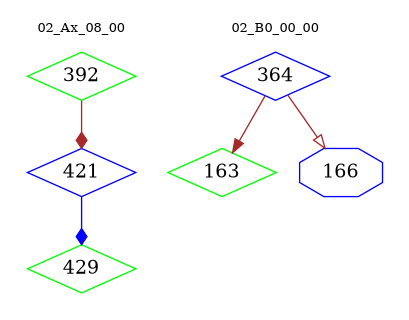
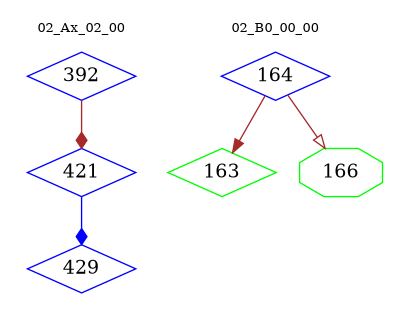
(82, 29) -> (82, 29)
(82, 76) -> (82, 76)
(276, 76) -> (276, 76)
(341, 173) -> (341, 173)
(82, 269) -> (82, 269)
